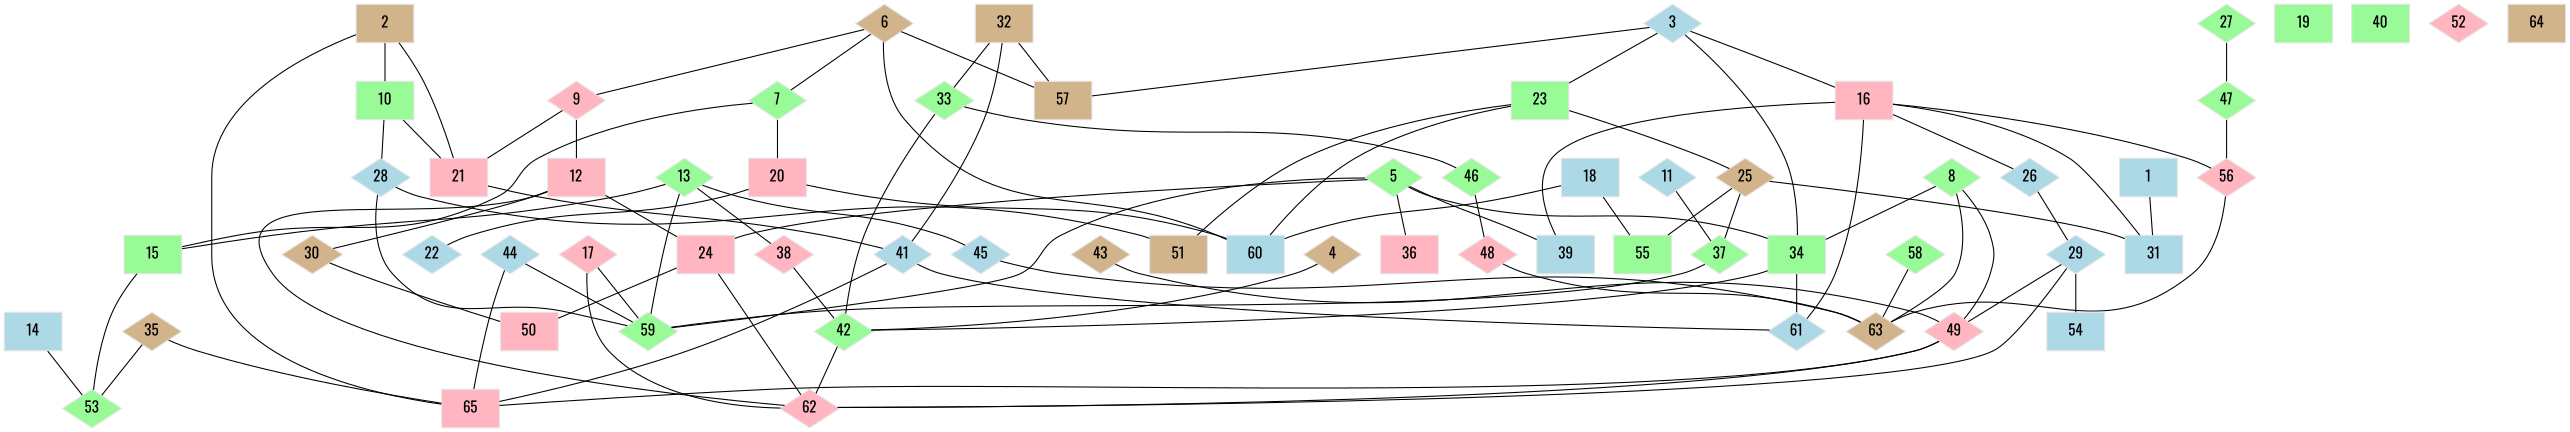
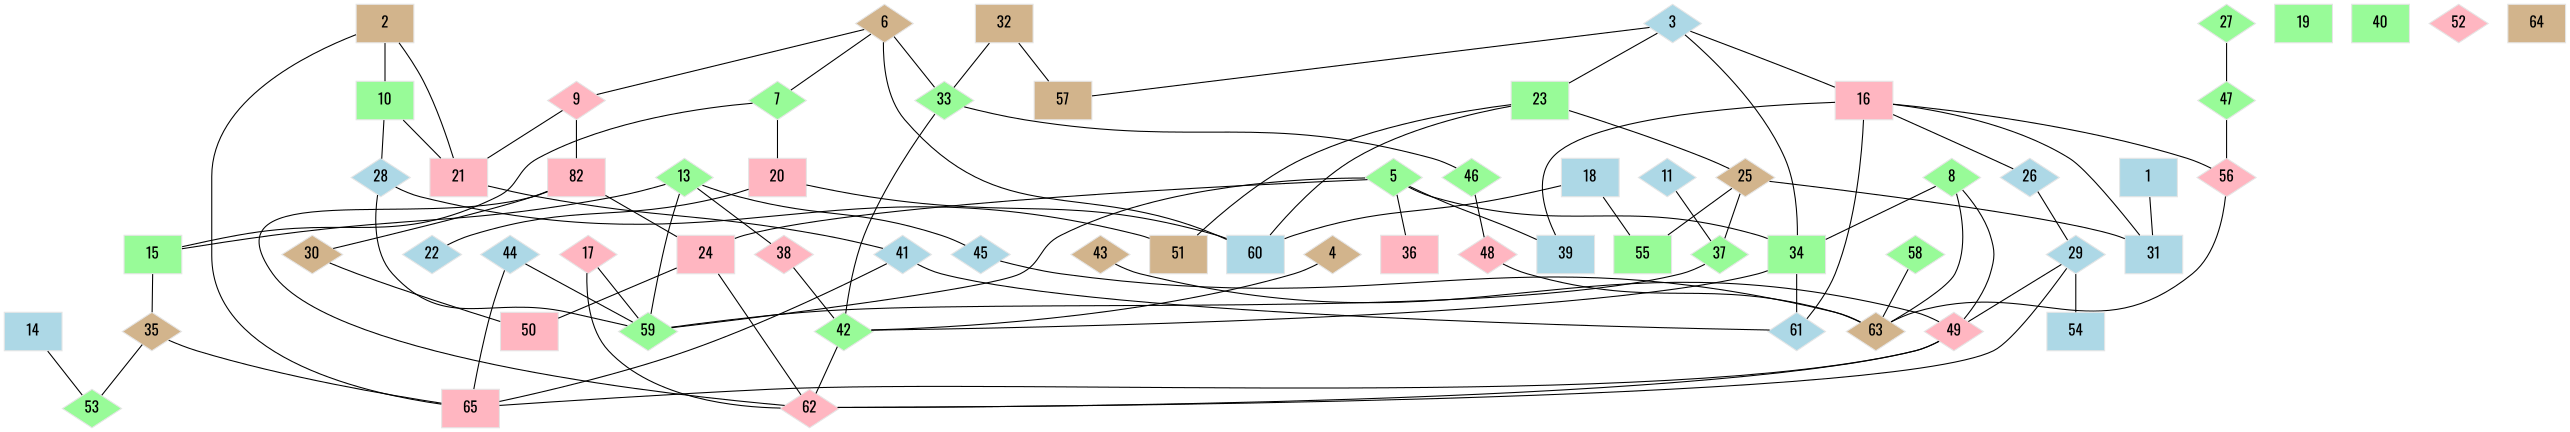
(968, 59) -> (914, 62)
(971, 148) -> none
(576, 178) -> (576, 178)
(106, 328) -> (152, 293)
